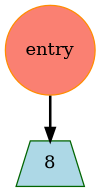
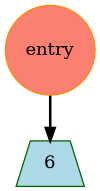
(50, 164) -> (50, 164)
